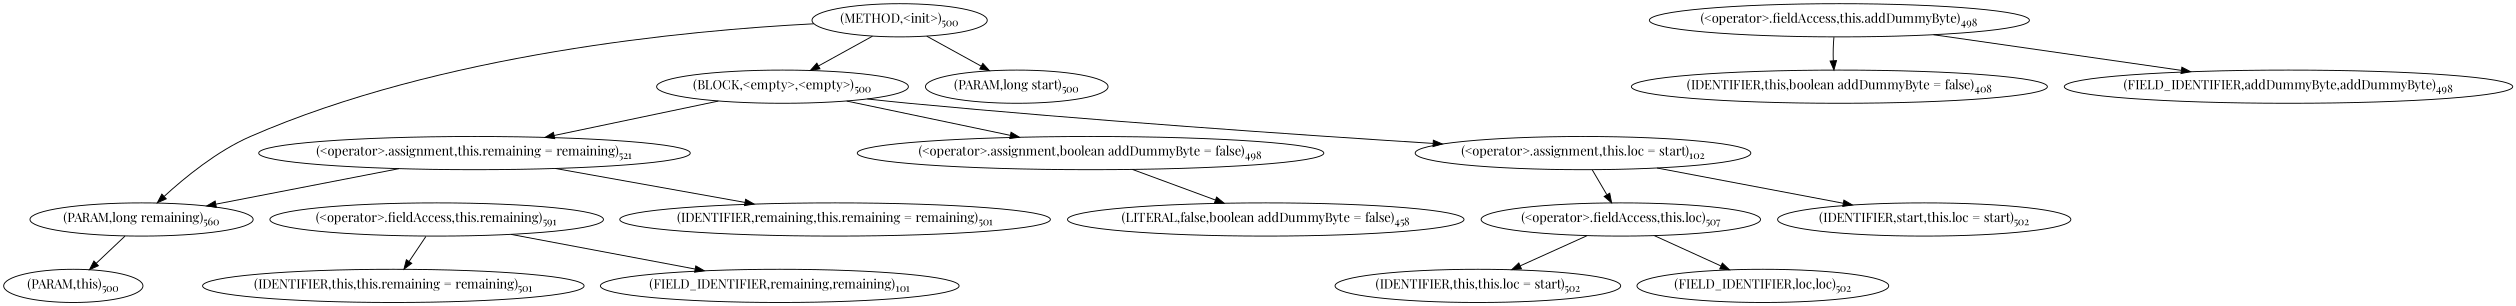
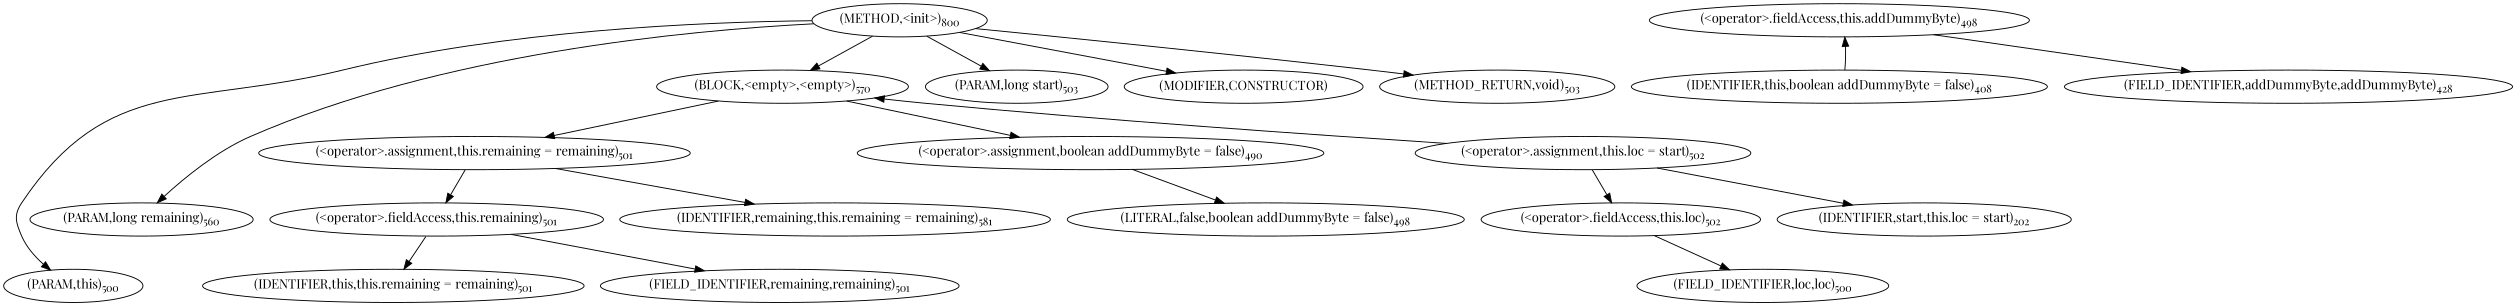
(950, 19) -> (950, 19)
(1833, 49) -> (1846, 58)
(863, 85) -> (863, 85)
(1071, 85) -> (1071, 85)
(2445, 85) -> (2445, 85)
none -> (1244, 87)
none -> (1497, 87)
(1150, 124) -> (1165, 124)
(626, 152) -> (626, 152)
(1254, 152) -> (1254, 152)
(1697, 152) -> (1697, 152)
(307, 186) -> (458, 182)
(550, 218) -> (550, 218)
(986, 218) -> (986, 218)
(1402, 218) -> (1402, 218)
(1713, 218) -> (1713, 218)
(2022, 218) -> (2022, 218)
(111, 250) -> (362, 66)
(903, 285) -> (903, 285)
(1844, 285) -> (1844, 285)
(1478, 286) -> none
